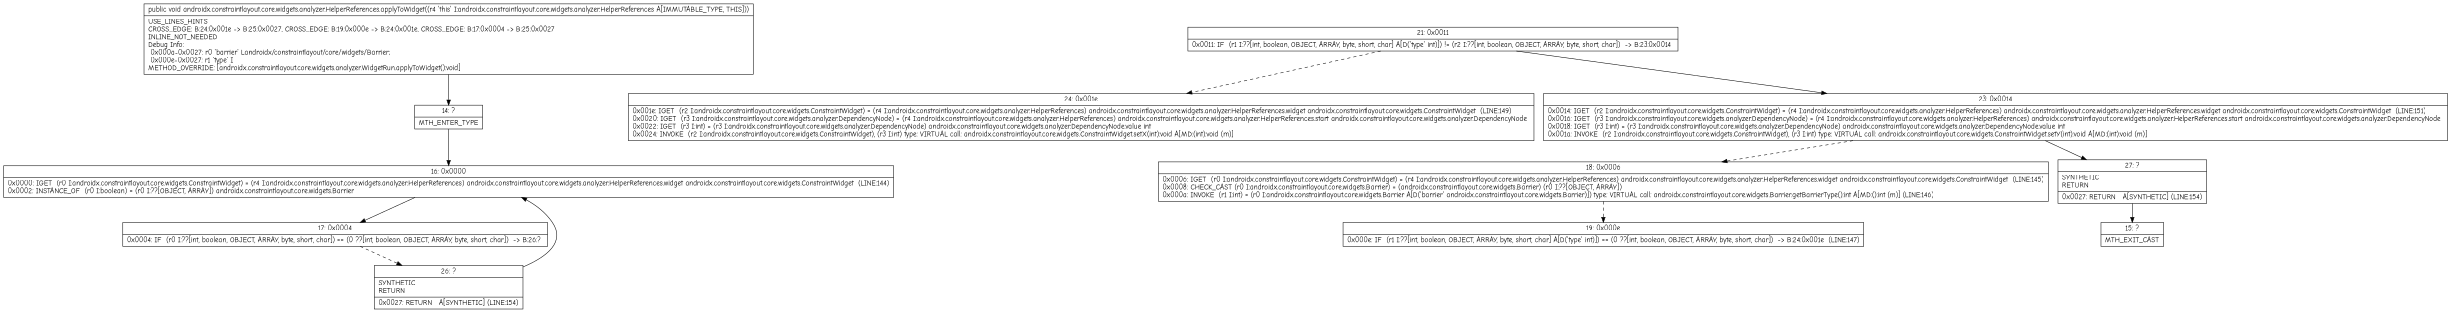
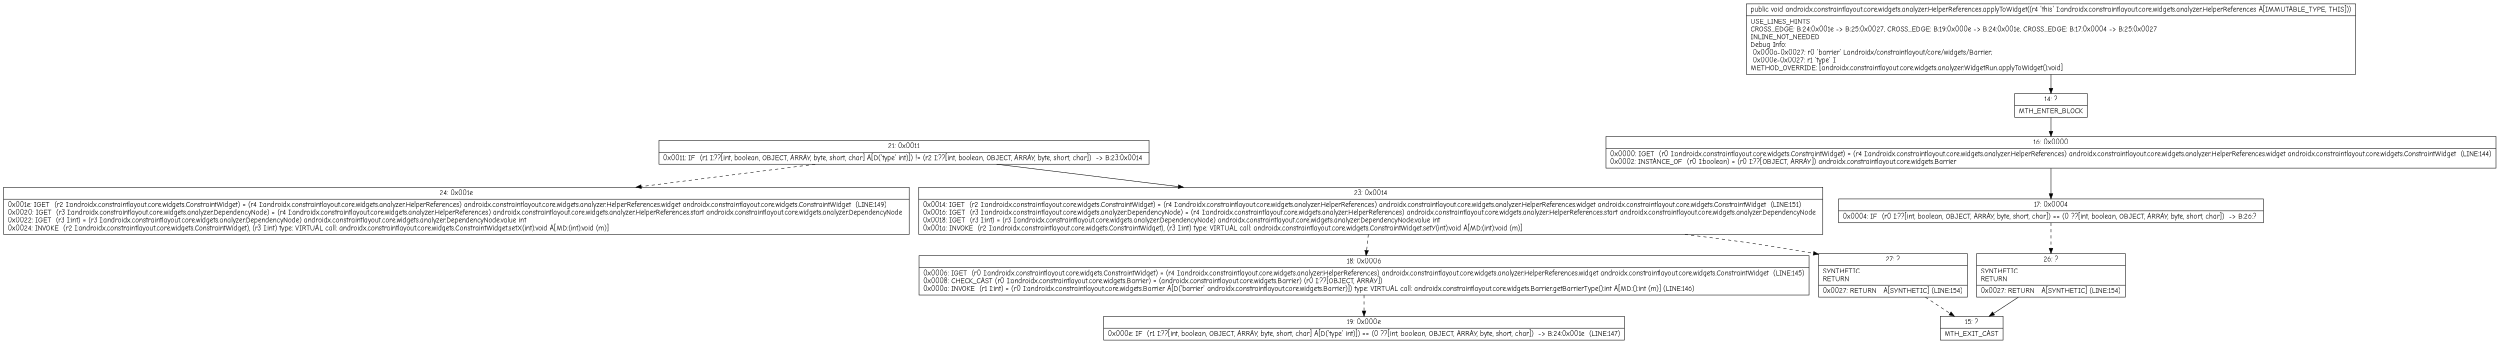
(449, 123) -> (2051, 111)
(2063, 149) -> (1749, 243)
(2132, 210) -> (1938, 305)
(557, 235) -> (2006, 305)
